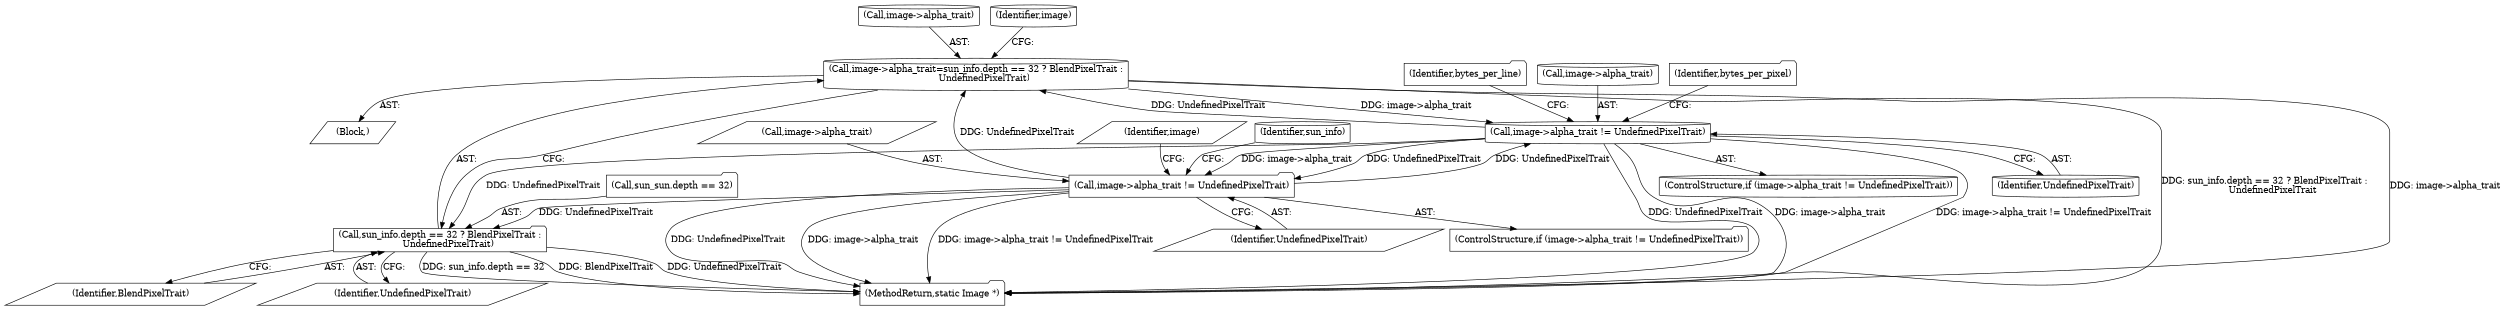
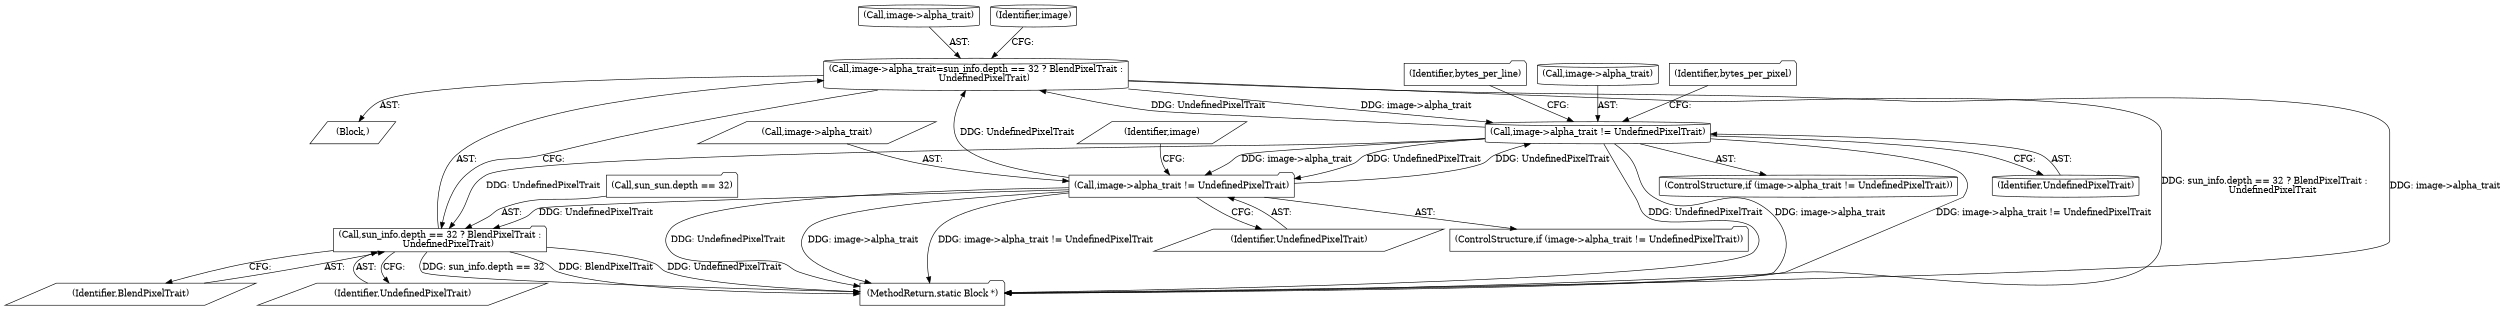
(1303, 133) -> none
(932, 294) -> (932, 294)
